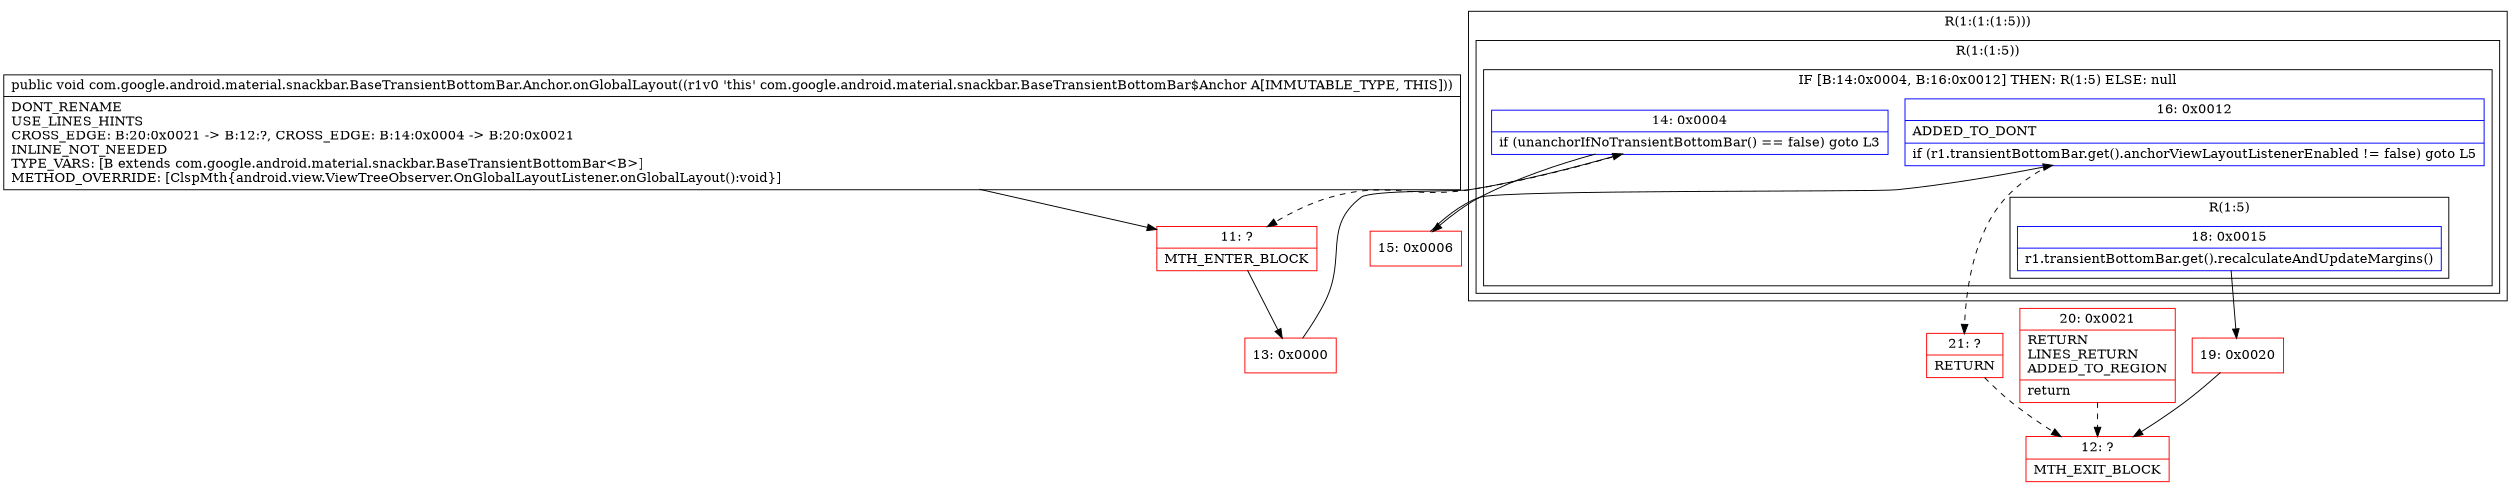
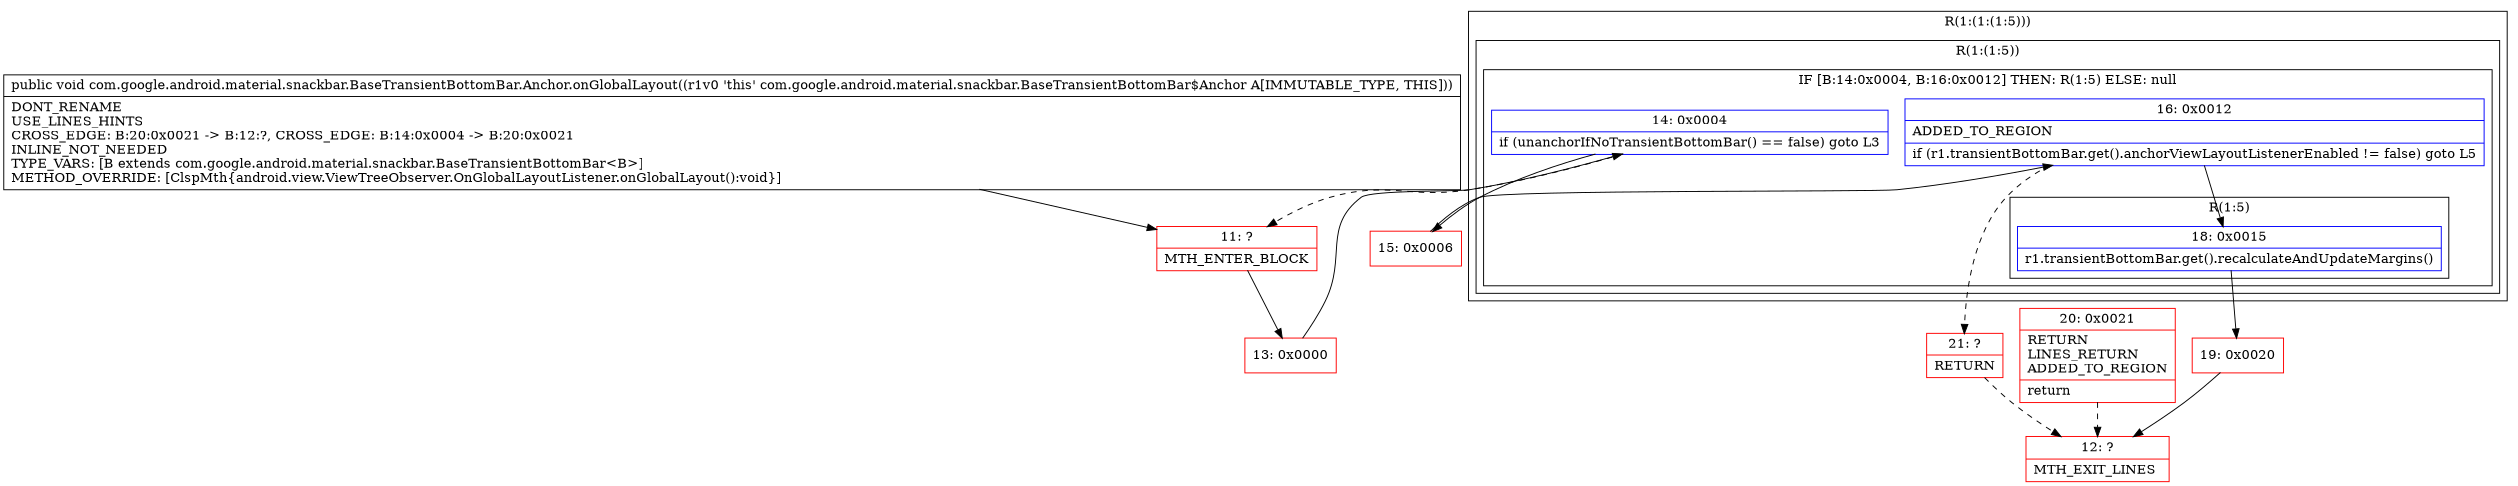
(1975, 131) -> (1983, 131)
none -> (2212, 191)
(2098, 470) -> (2095, 470)
